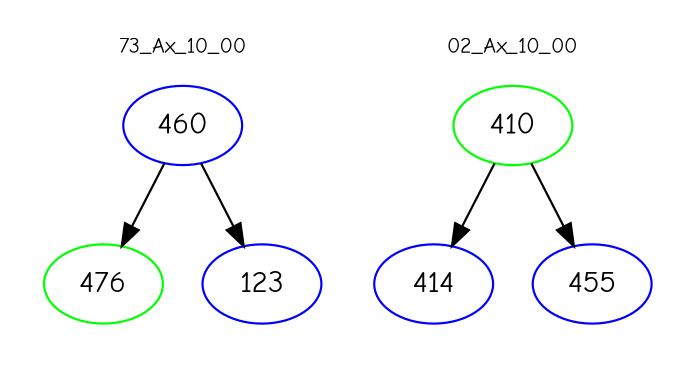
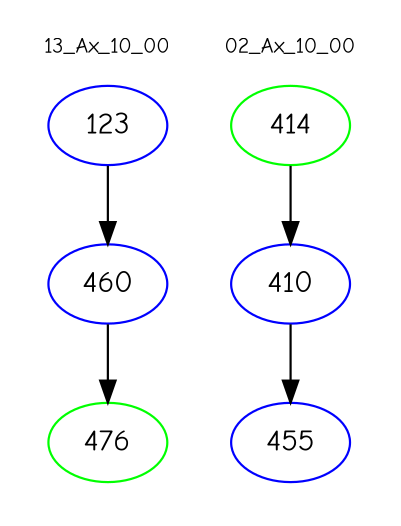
(183, 47) -> (108, 47)
(513, 125) -> (291, 284)
(217, 195) -> (108, 194)
(478, 195) -> (291, 194)
(434, 284) -> (291, 125)
